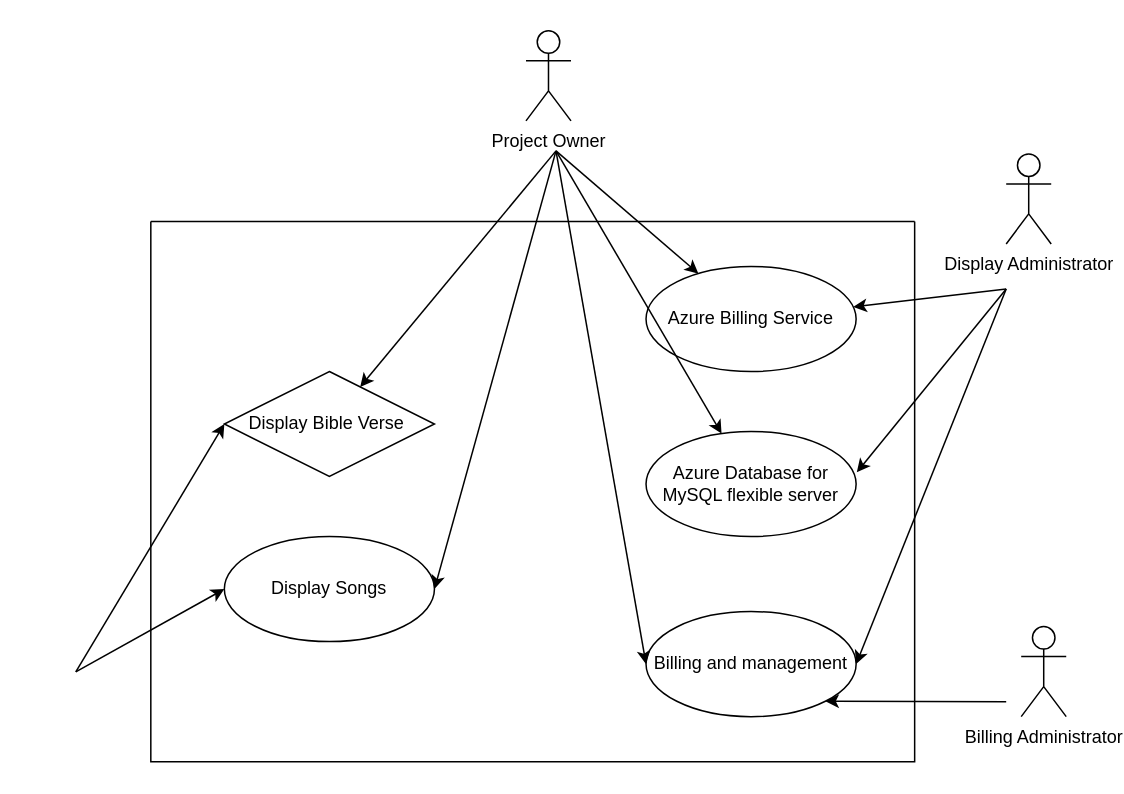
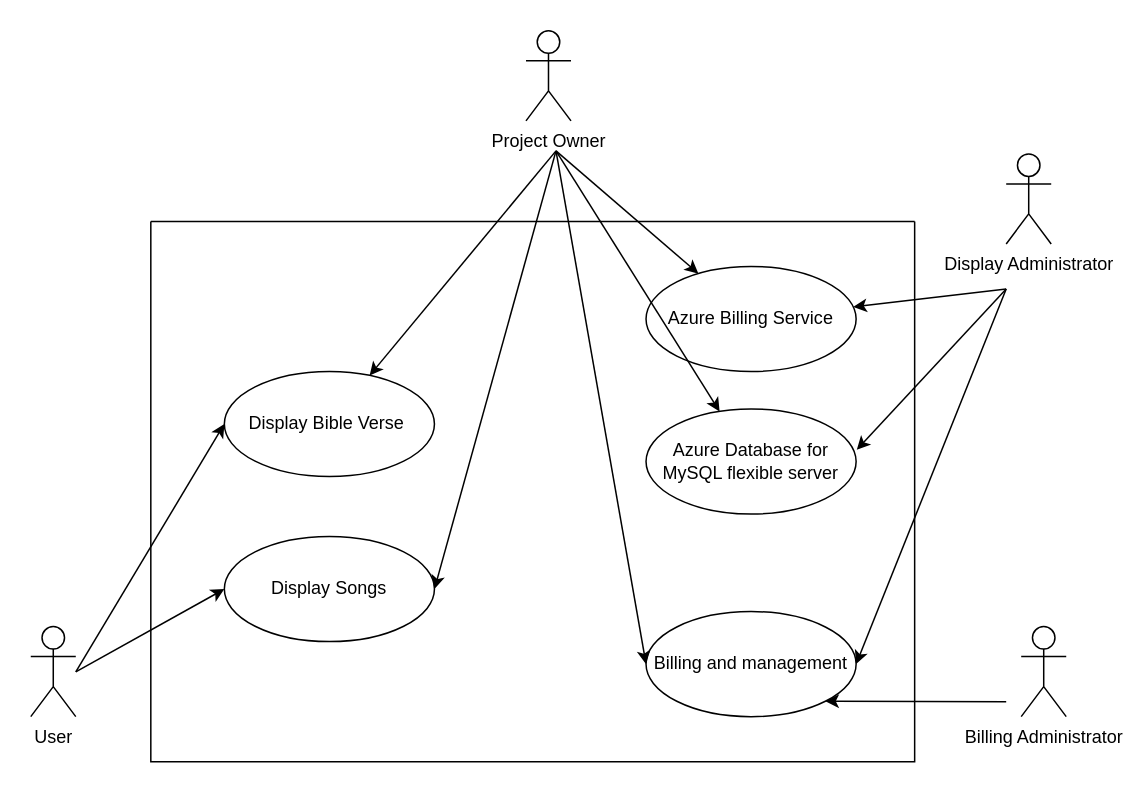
(329, 424) -> (329, 424)
(751, 484) -> (751, 461)
none -> (53, 671)
